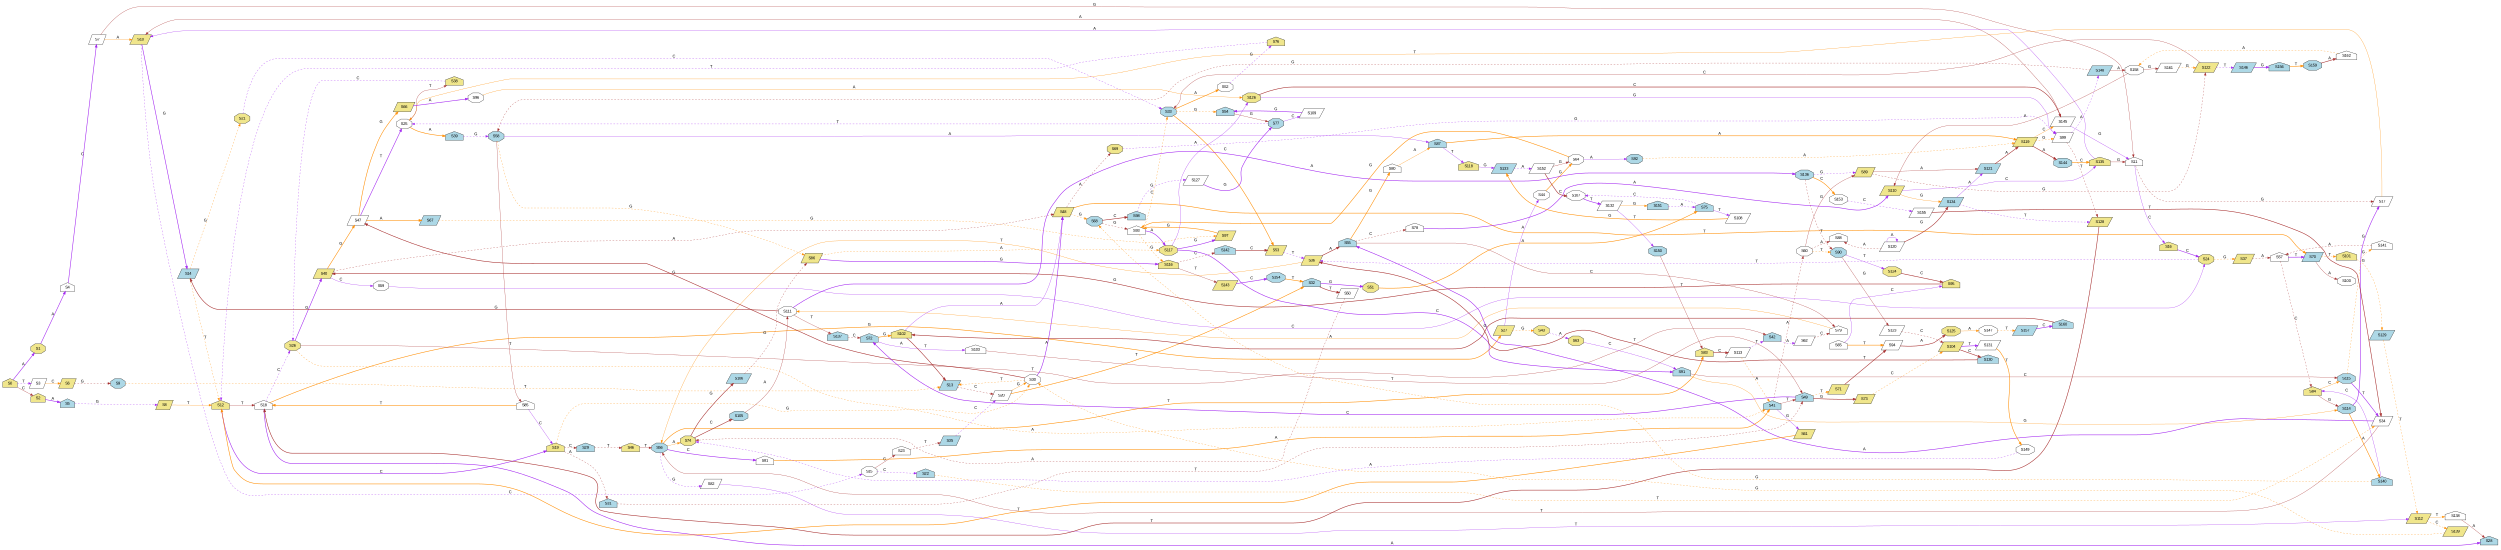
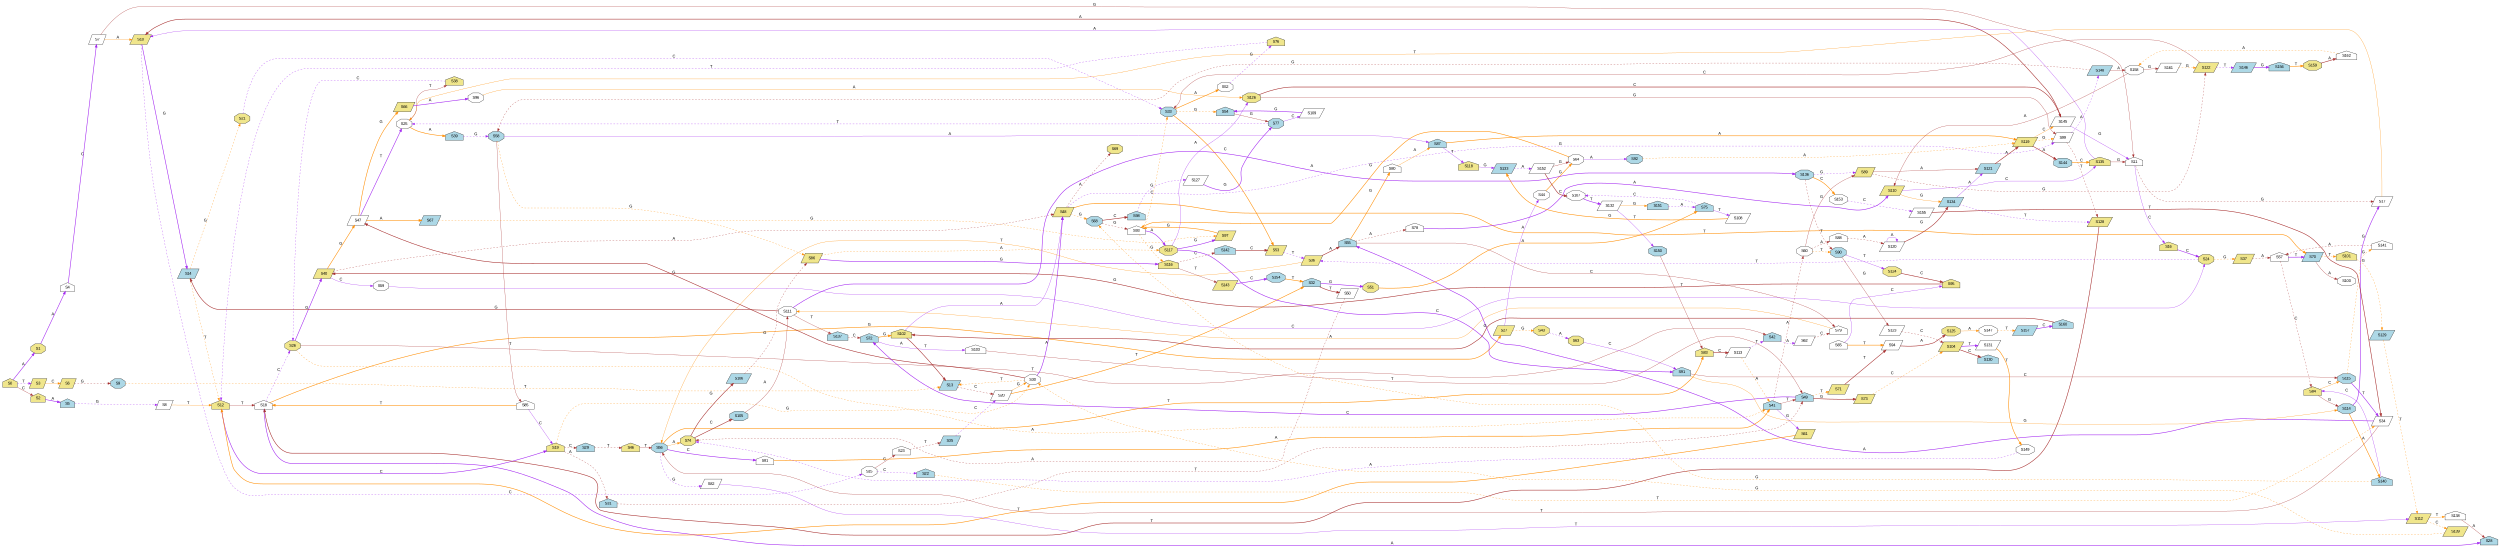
(1123, 19) -> (1123, 19)
(2313, 65) -> (2313, 65)
(1668, 97) -> (1668, 97)
(1591, 121) -> (1557, 146)
(1371, 234) -> (1371, 234)
(1864, 248) -> (1864, 240)
(1633, 343) -> none
(38, 383) -> (38, 383)
(164, 405) -> (164, 405)
